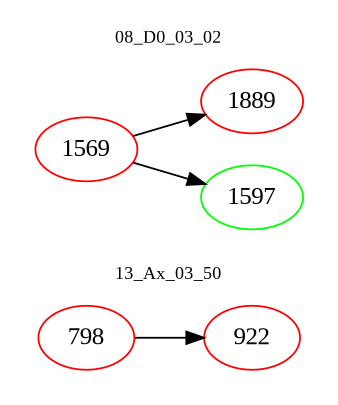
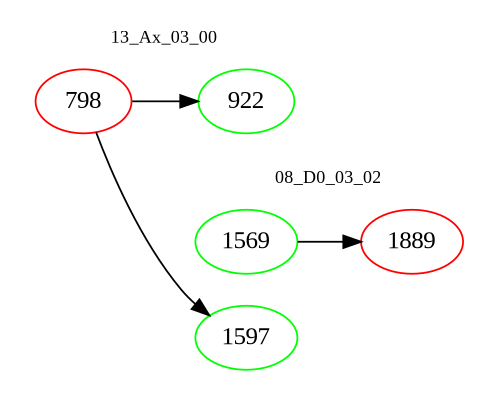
(86, 149) -> (246, 242)
(161, 171) -> (137, 223)
(169, 275) -> (165, 38)
(252, 338) -> (246, 101)
